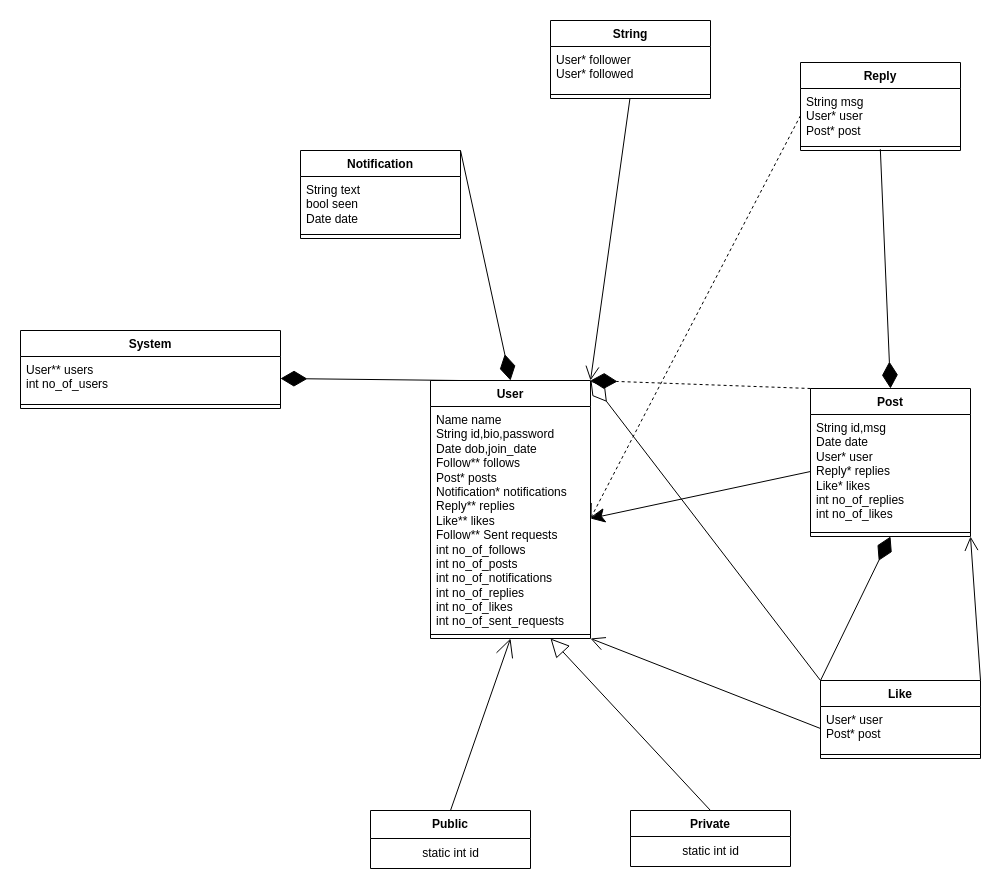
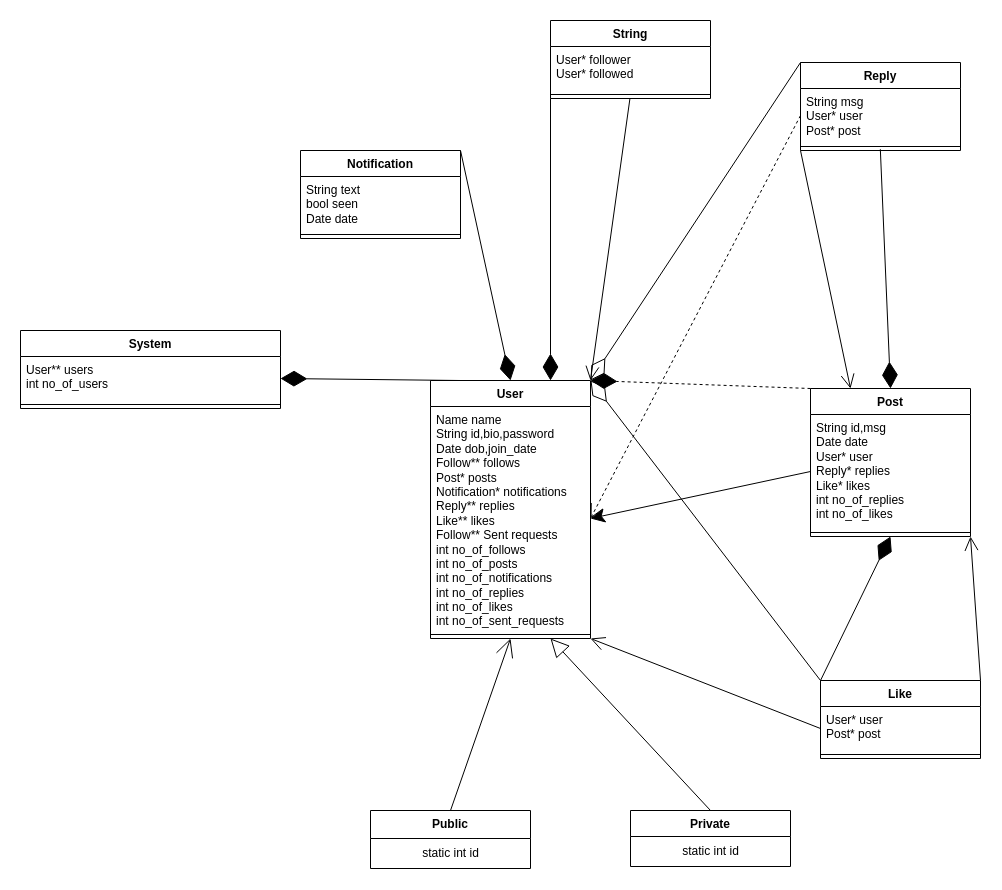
none -> (703, 210)
none -> (551, 227)
none -> (825, 269)
